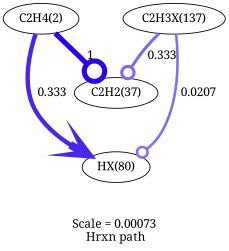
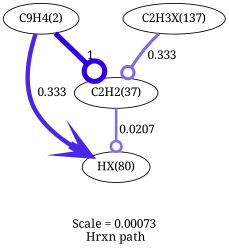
(41, 19) -> (41, 19)
(174, 96) -> (116, 125)
